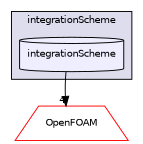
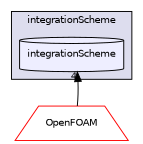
(65, 85) -> (78, 94)
